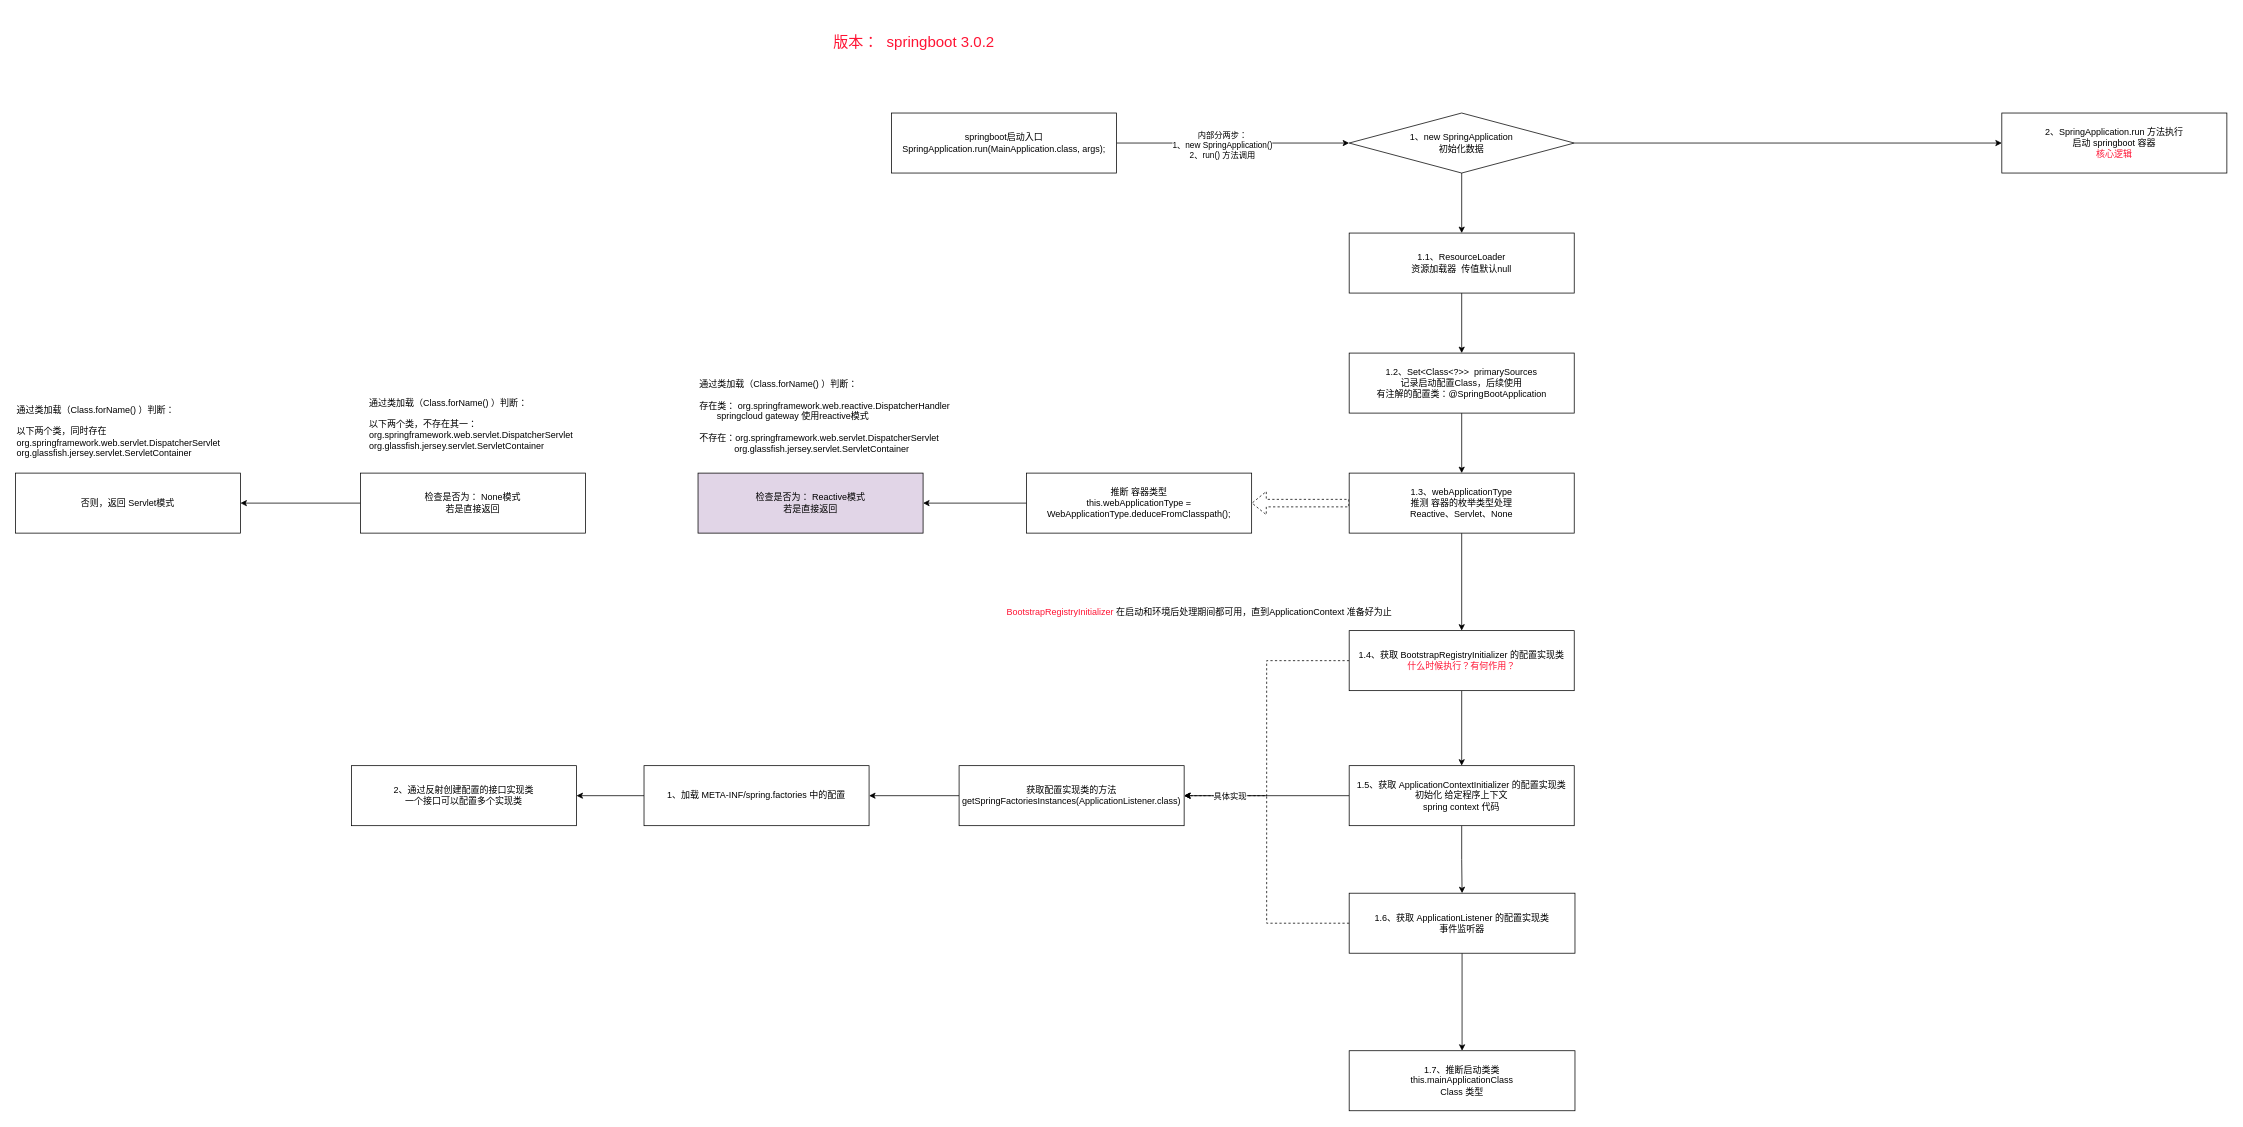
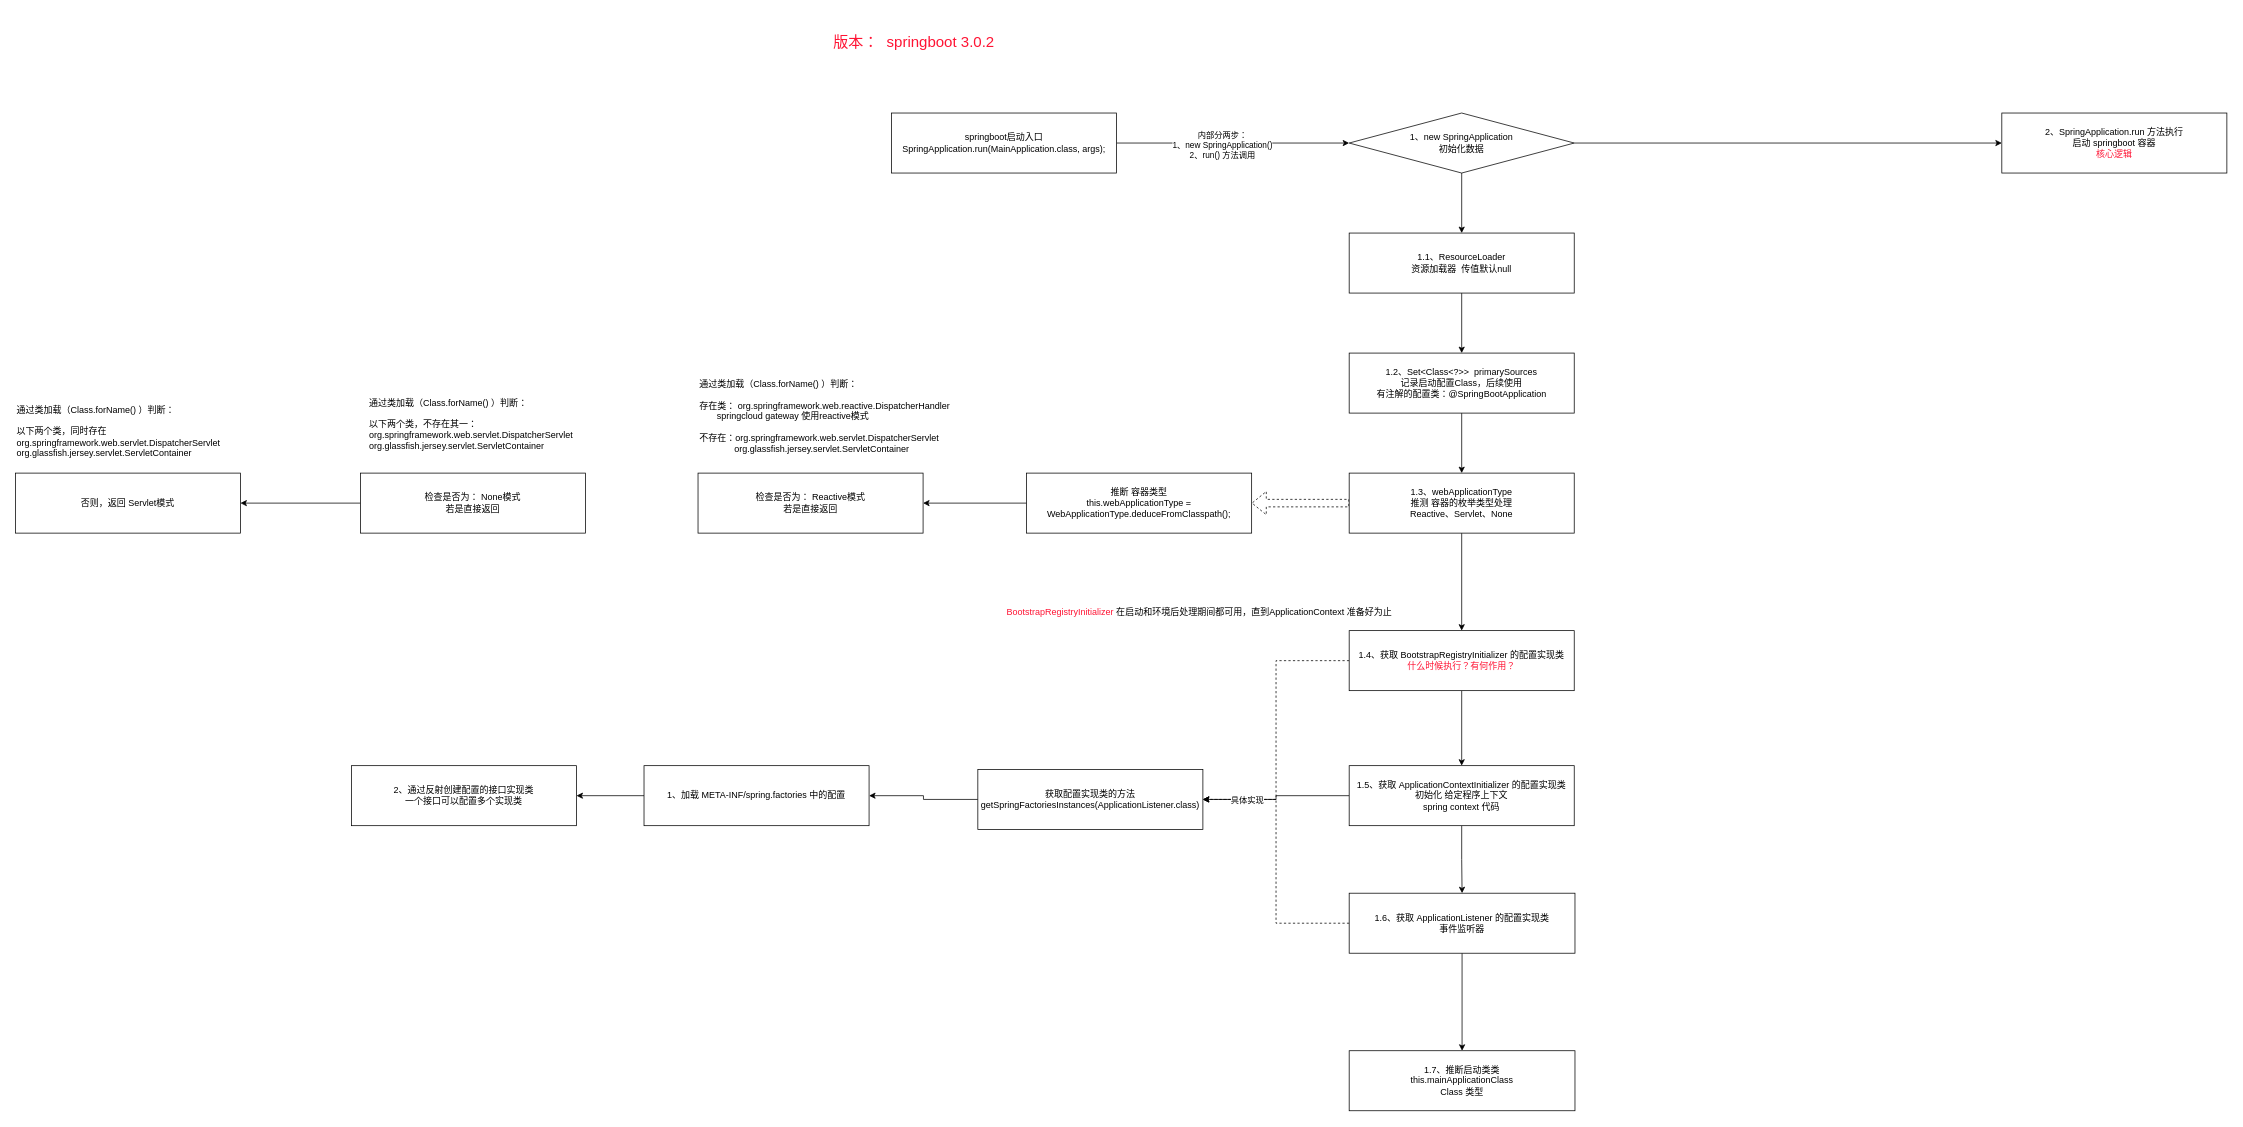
(810, 503) -> (810, 503)
(1071, 795) -> (1090, 799)
